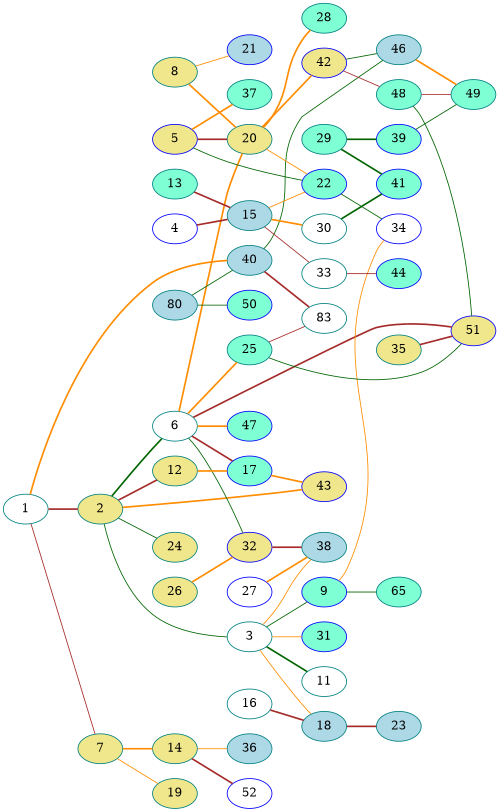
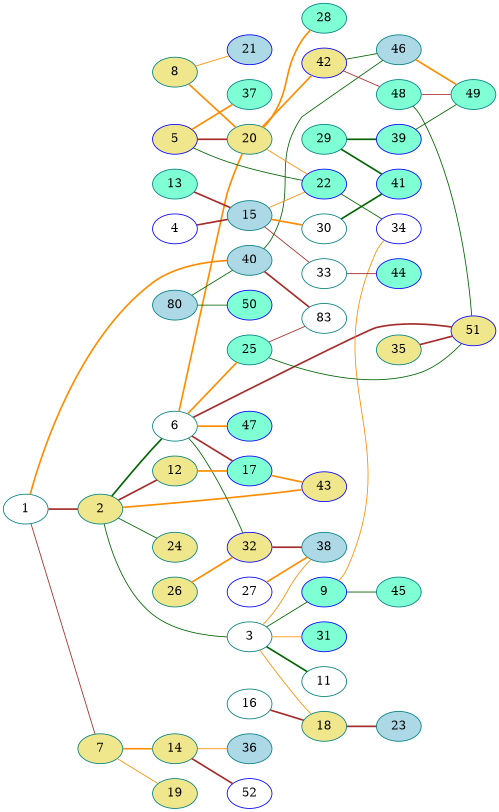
(399, 592) -> (399, 592)
(324, 726) -> (324, 726)
